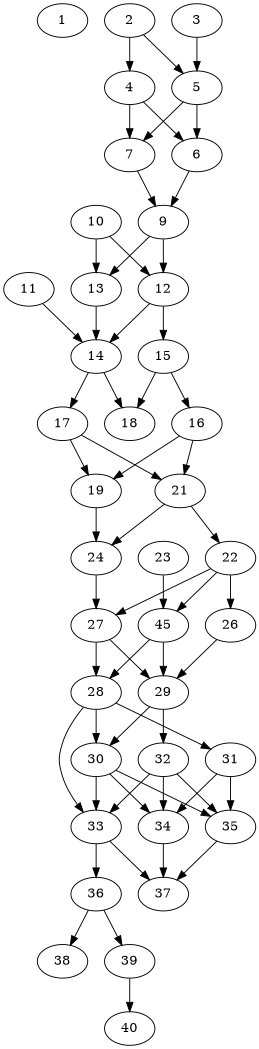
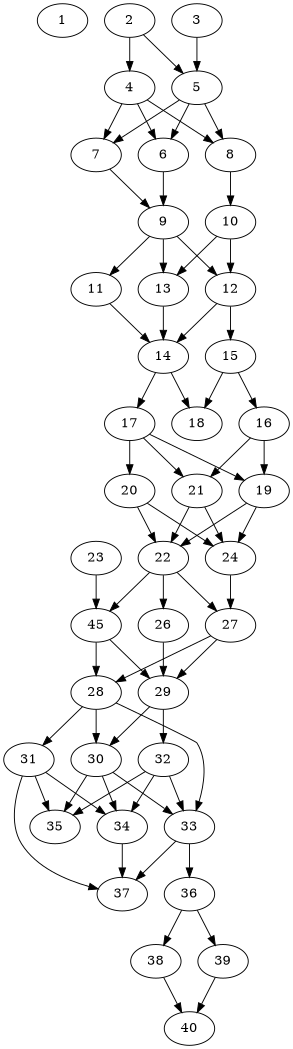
none -> (231, 155)
none -> (133, 252)
none -> (130, 491)
none -> (219, 521)
(200, 857) -> (25, 848)
none -> (171, 991)
